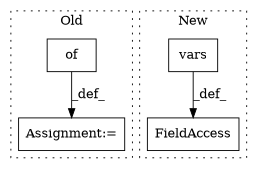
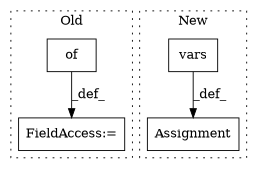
(72, 134) -> (72, 134)
(193, 134) -> (193, 134)
